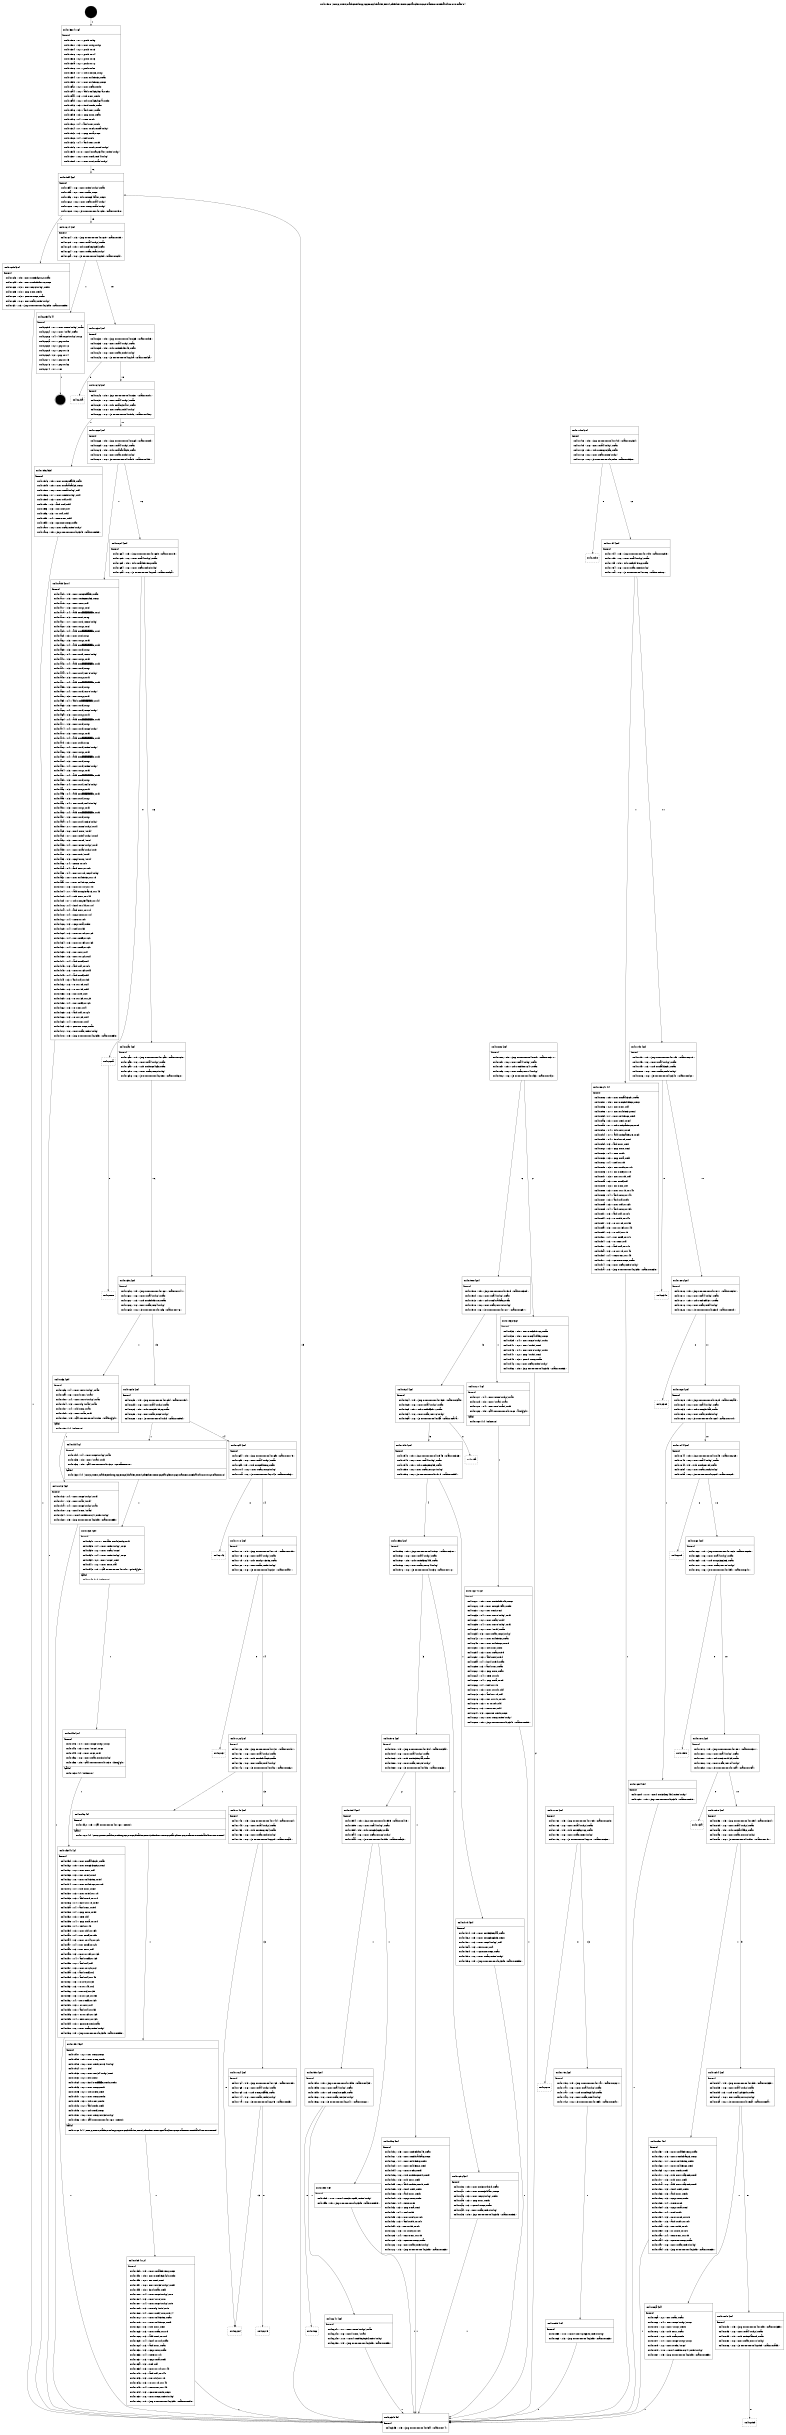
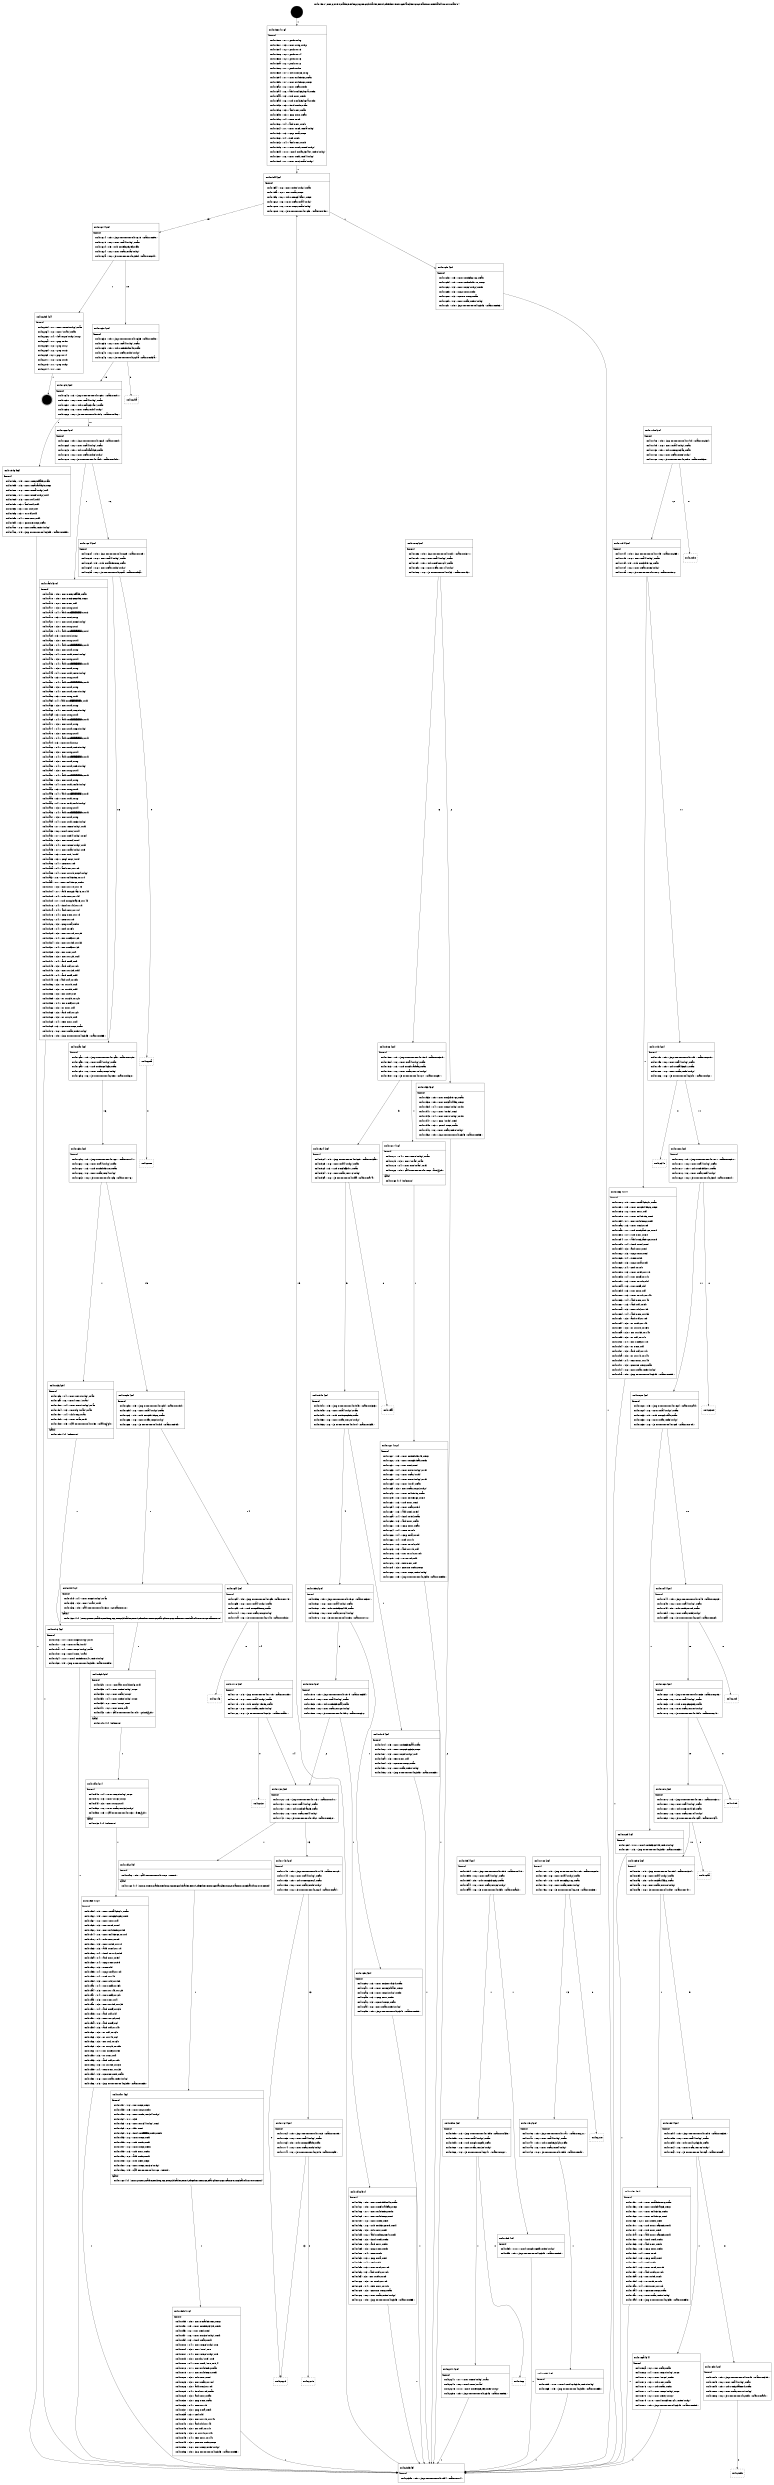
(93, 169) -> (298, 169)
(396, 1788) -> (320, 1751)
